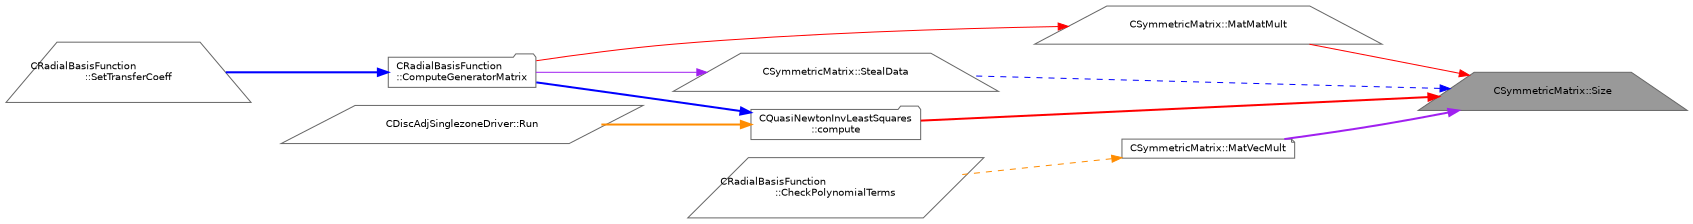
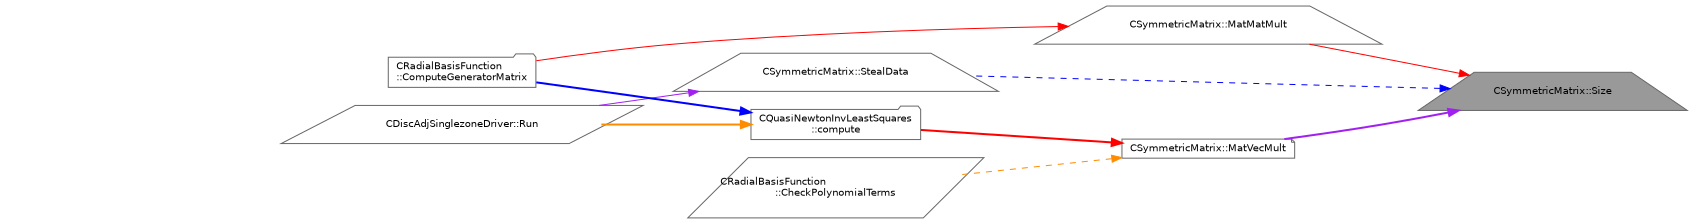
(129, 72) -> none
(616, 72) -> (628, 101)
(1175, 109) -> (1016, 136)
